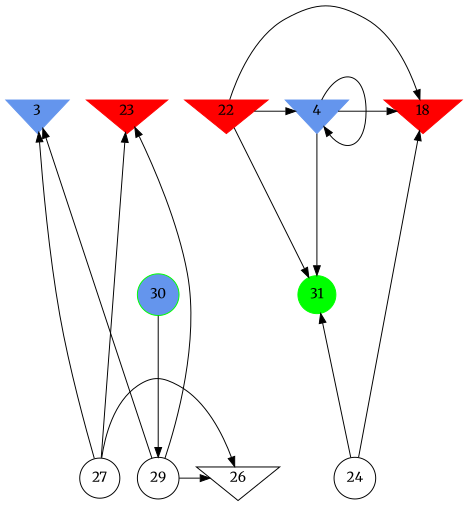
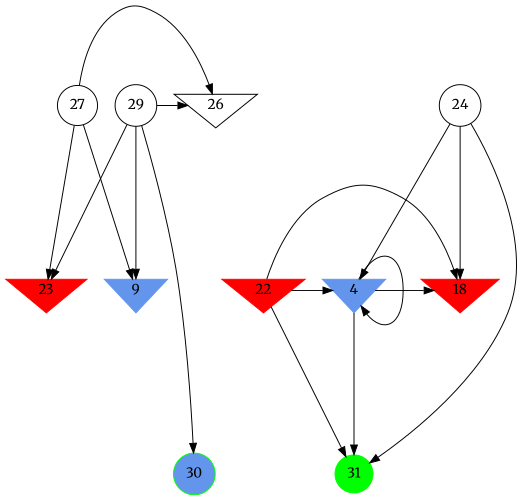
(37, 111) -> (136, 290)
none -> (410, 194)
(158, 385) -> (178, 283)
